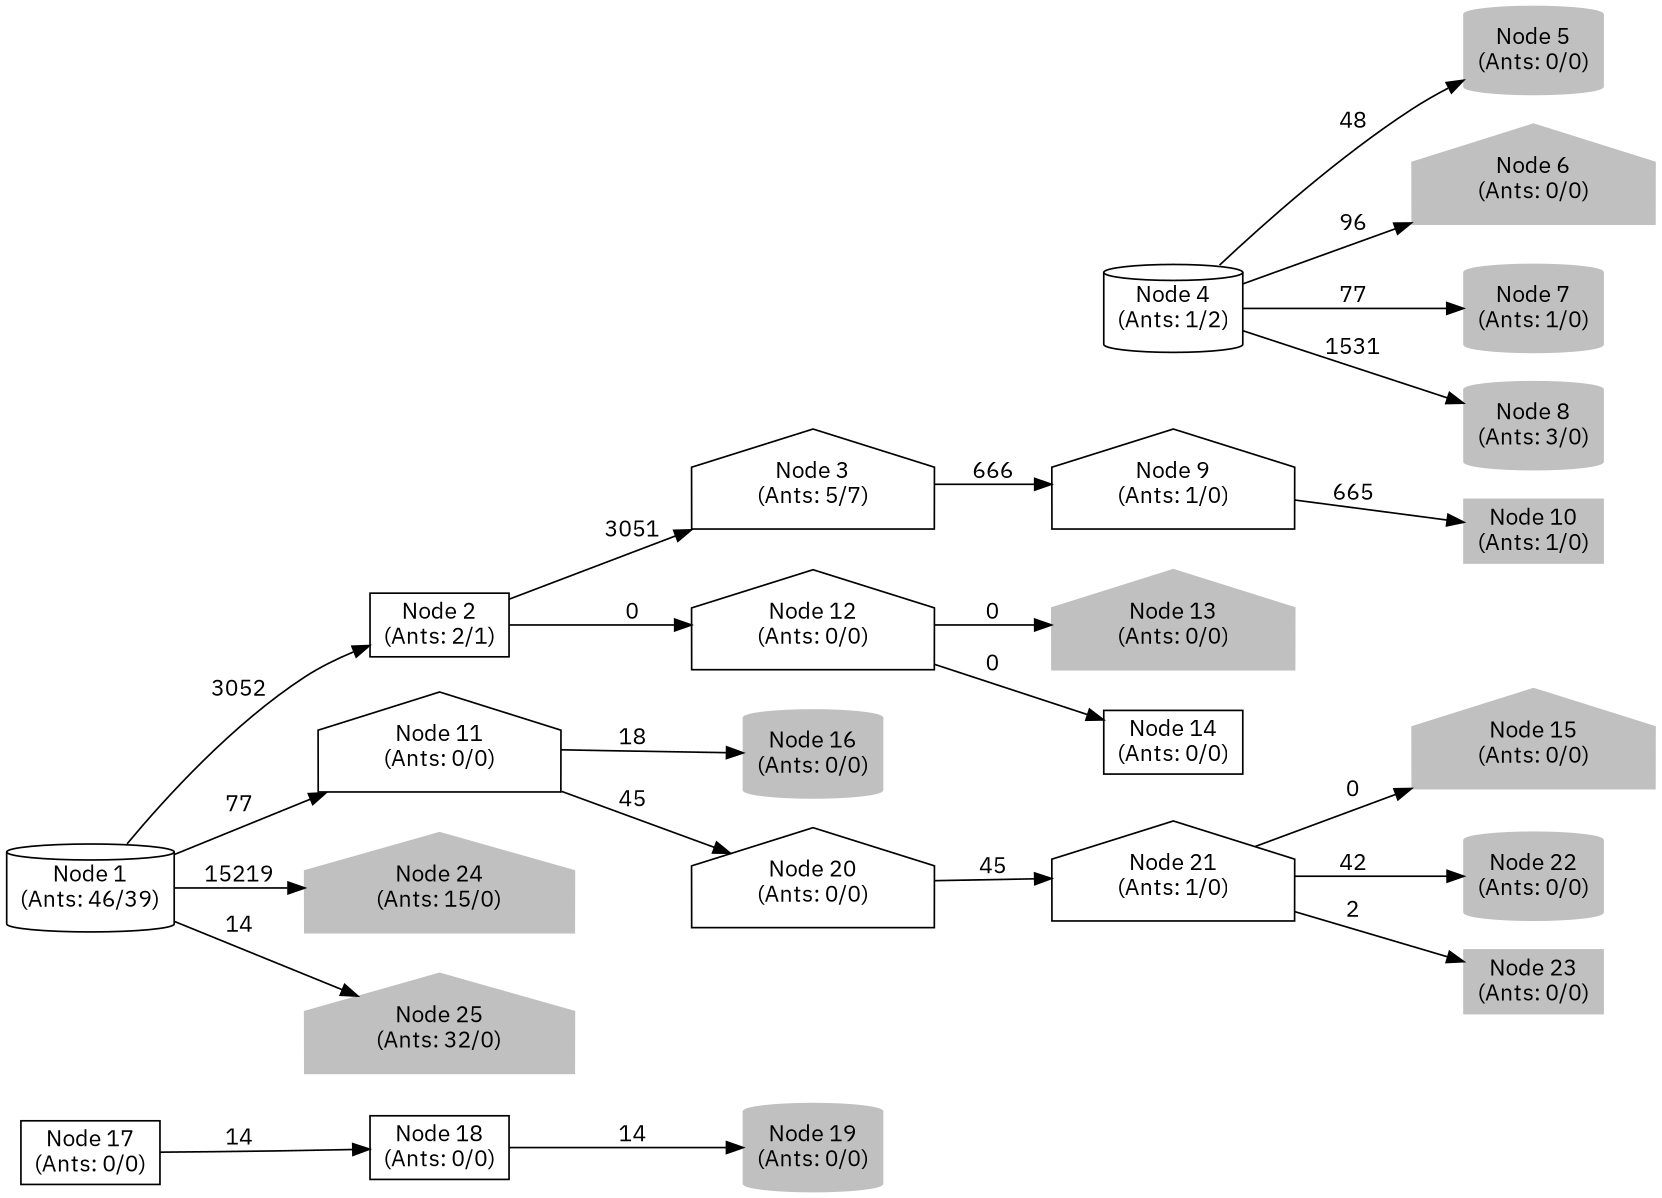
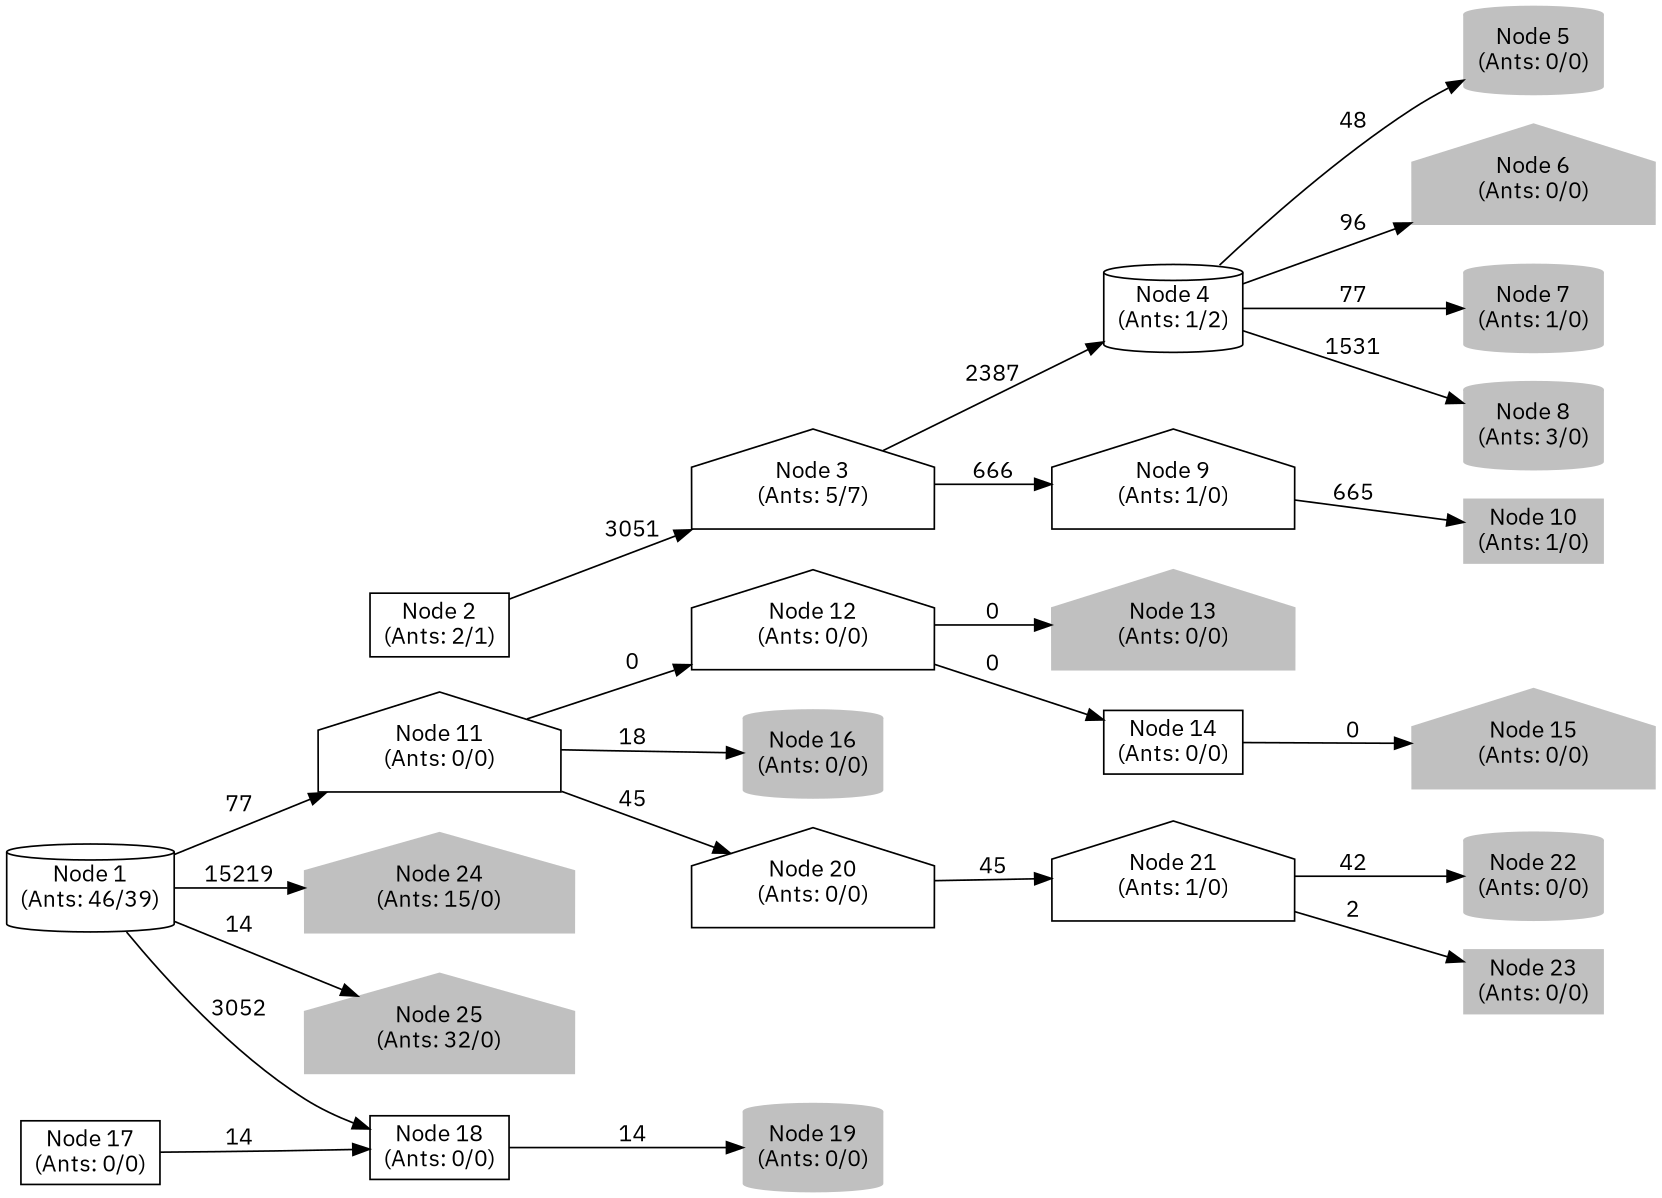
none -> (986, 400)
(592, 625) -> (601, 695)
(230, 735) -> (230, 1041)
(1326, 820) -> (1318, 743)
